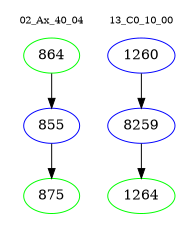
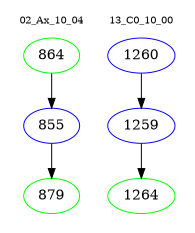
(52, 21) -> (52, 21)
(141, 126) -> (141, 126)
(52, 196) -> (52, 196)
